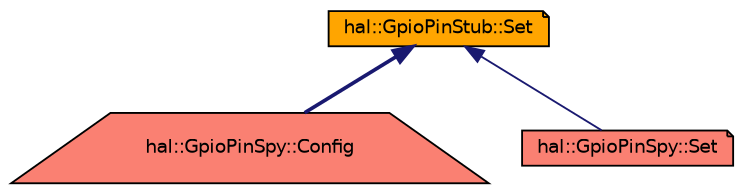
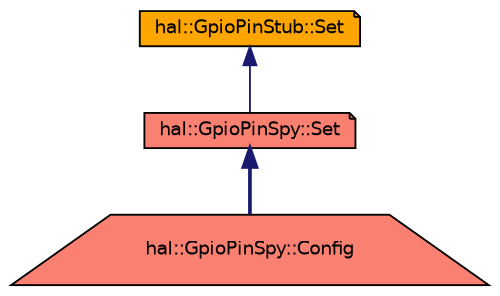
(350, 85) -> (250, 191)
